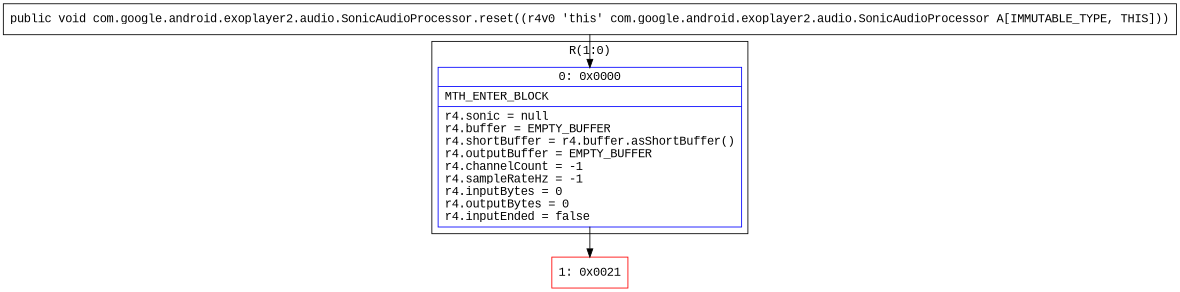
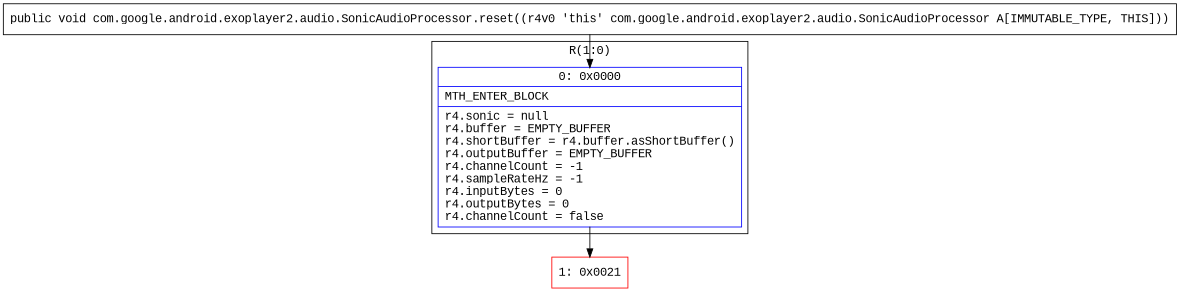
(518, 217) -> (524, 217)
